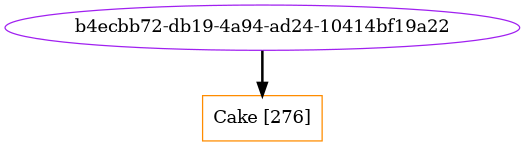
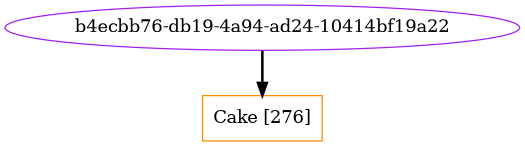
(262, 28) -> (262, 28)
